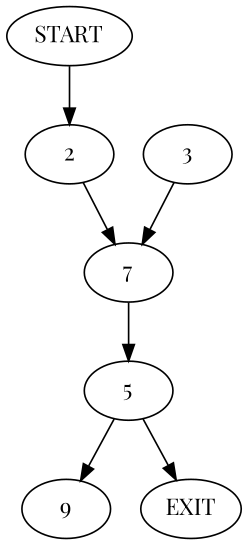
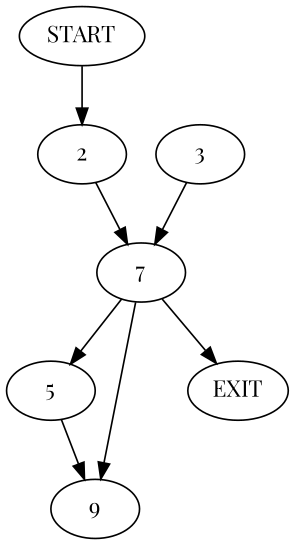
none -> (120, 383)
(156, 442) -> (184, 325)
